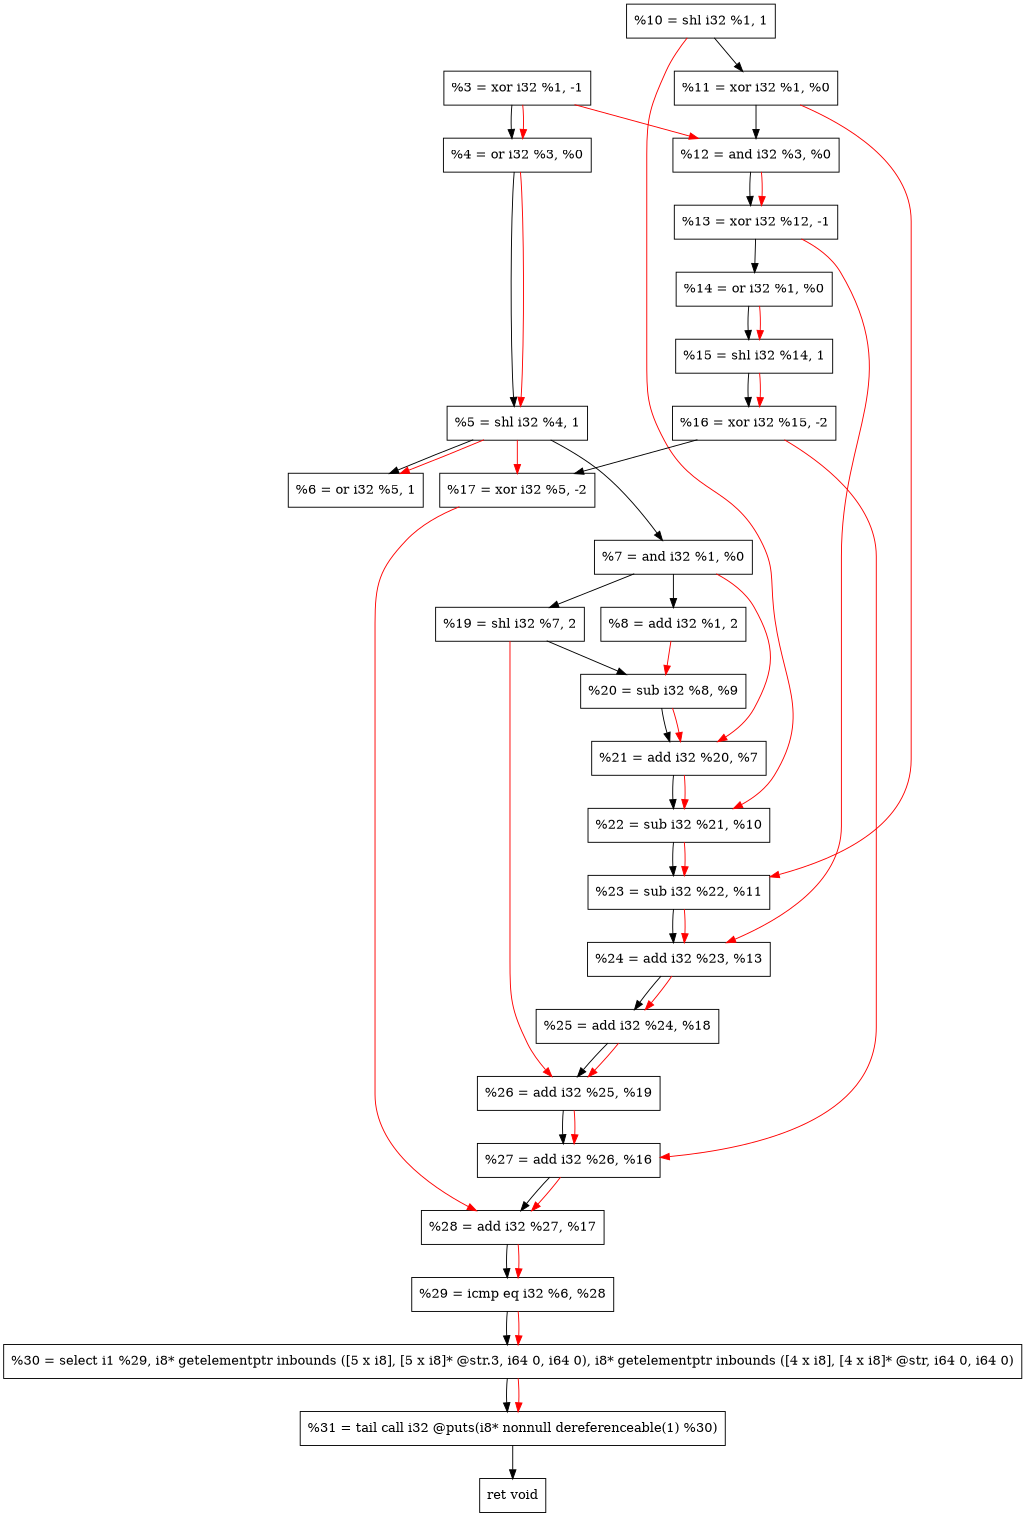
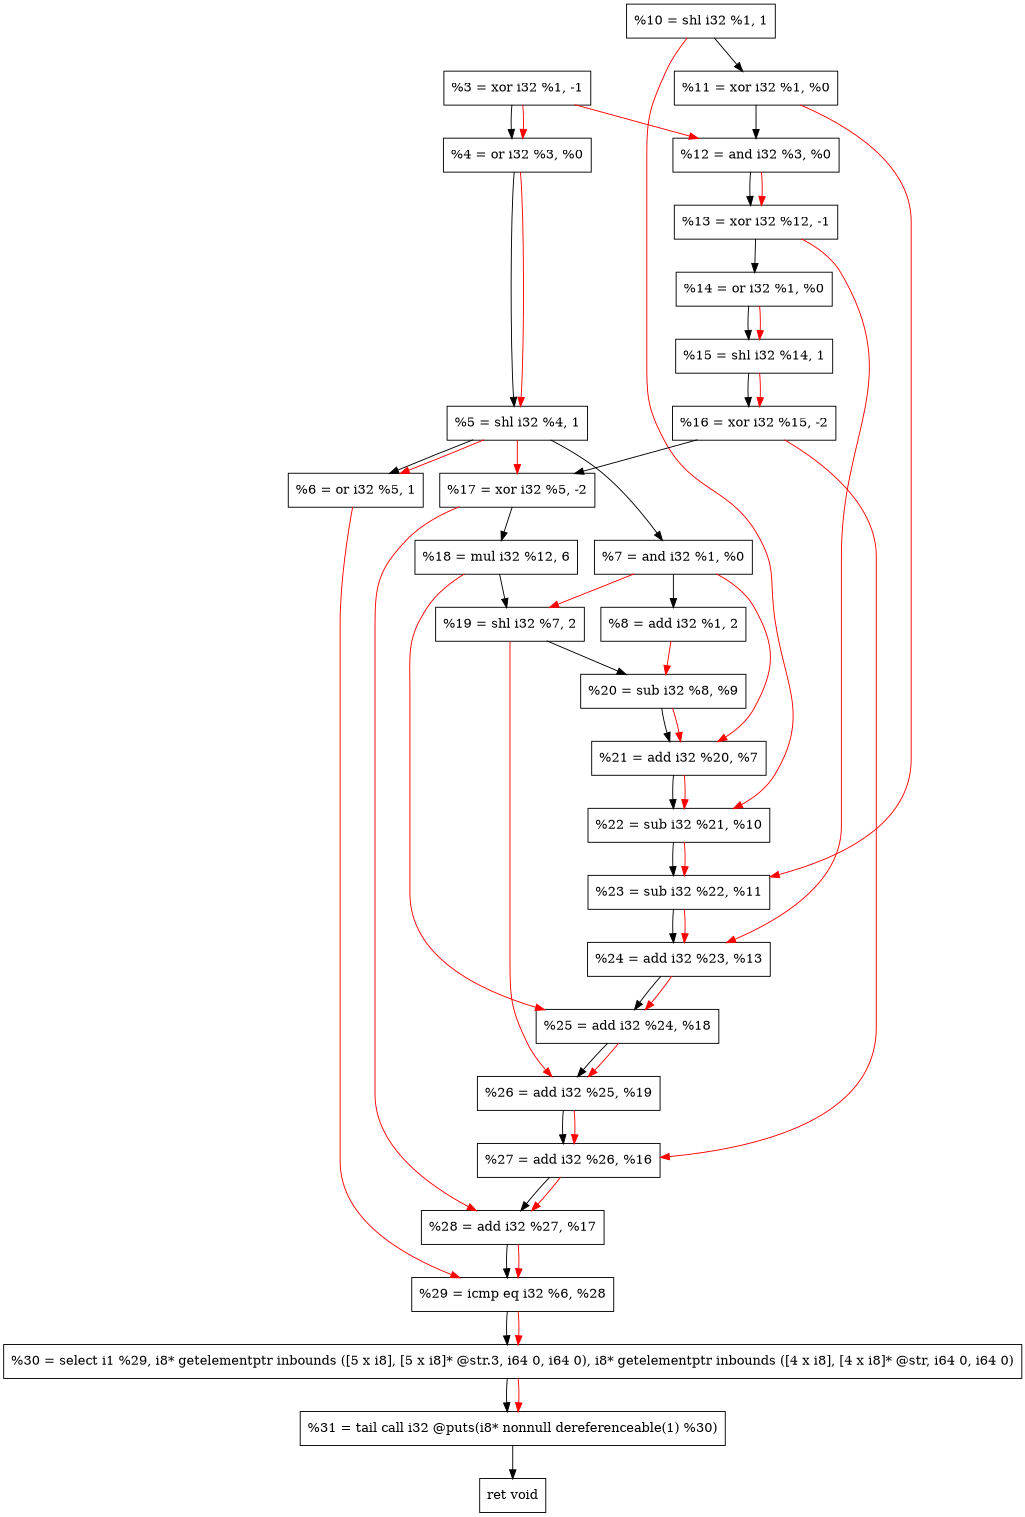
none -> (496, 557)
(596, 589) -> (596, 589)
none -> (340, 918)
